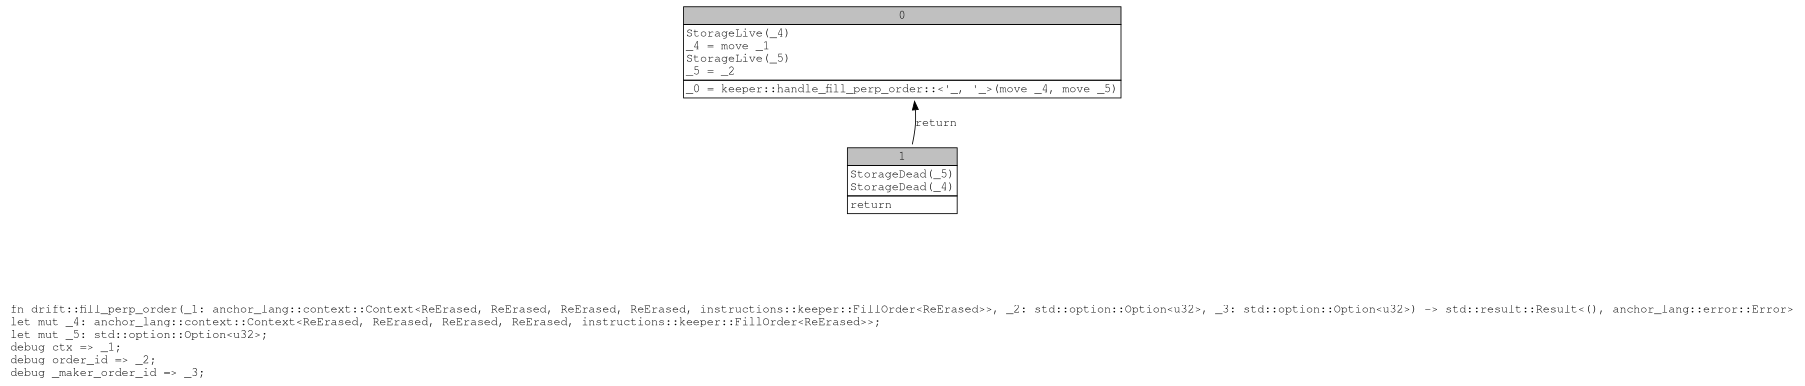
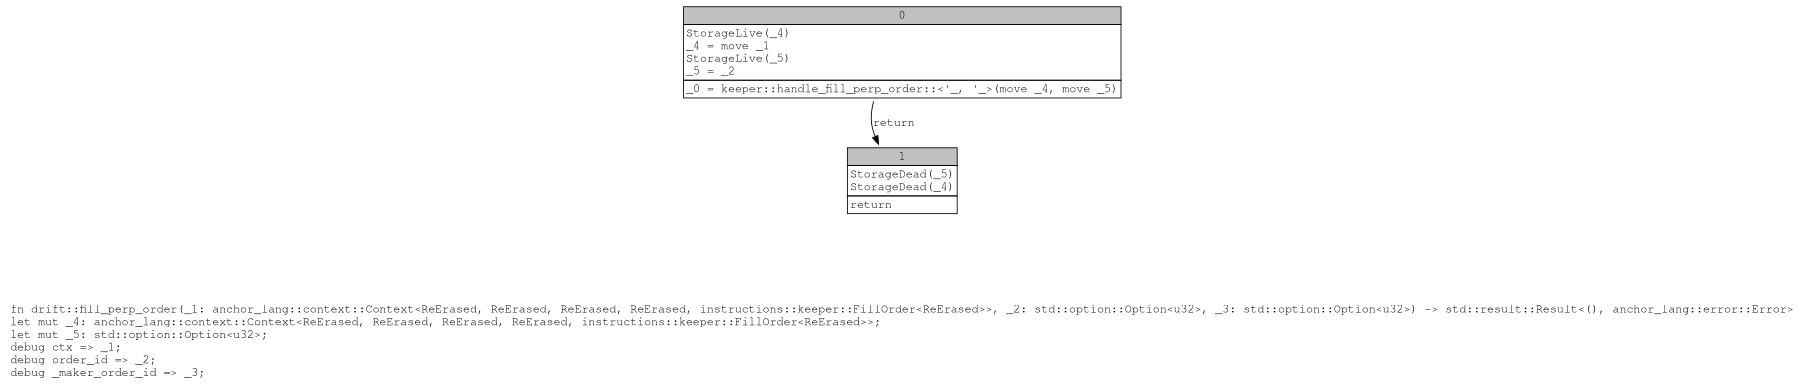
(915, 127) -> (871, 119)
